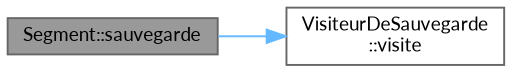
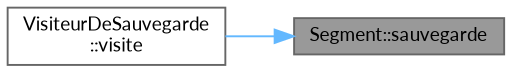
(242, 36) -> (250, 36)
